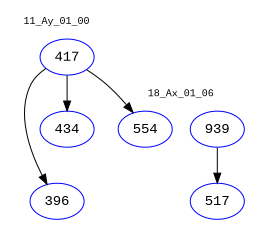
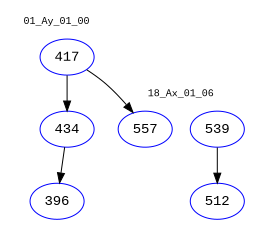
(57, 22) -> (57, 22)
(25, 120) -> (63, 160)
(145, 129) -> (145, 129)
(217, 129) -> (217, 129)
(217, 201) -> (217, 201)
